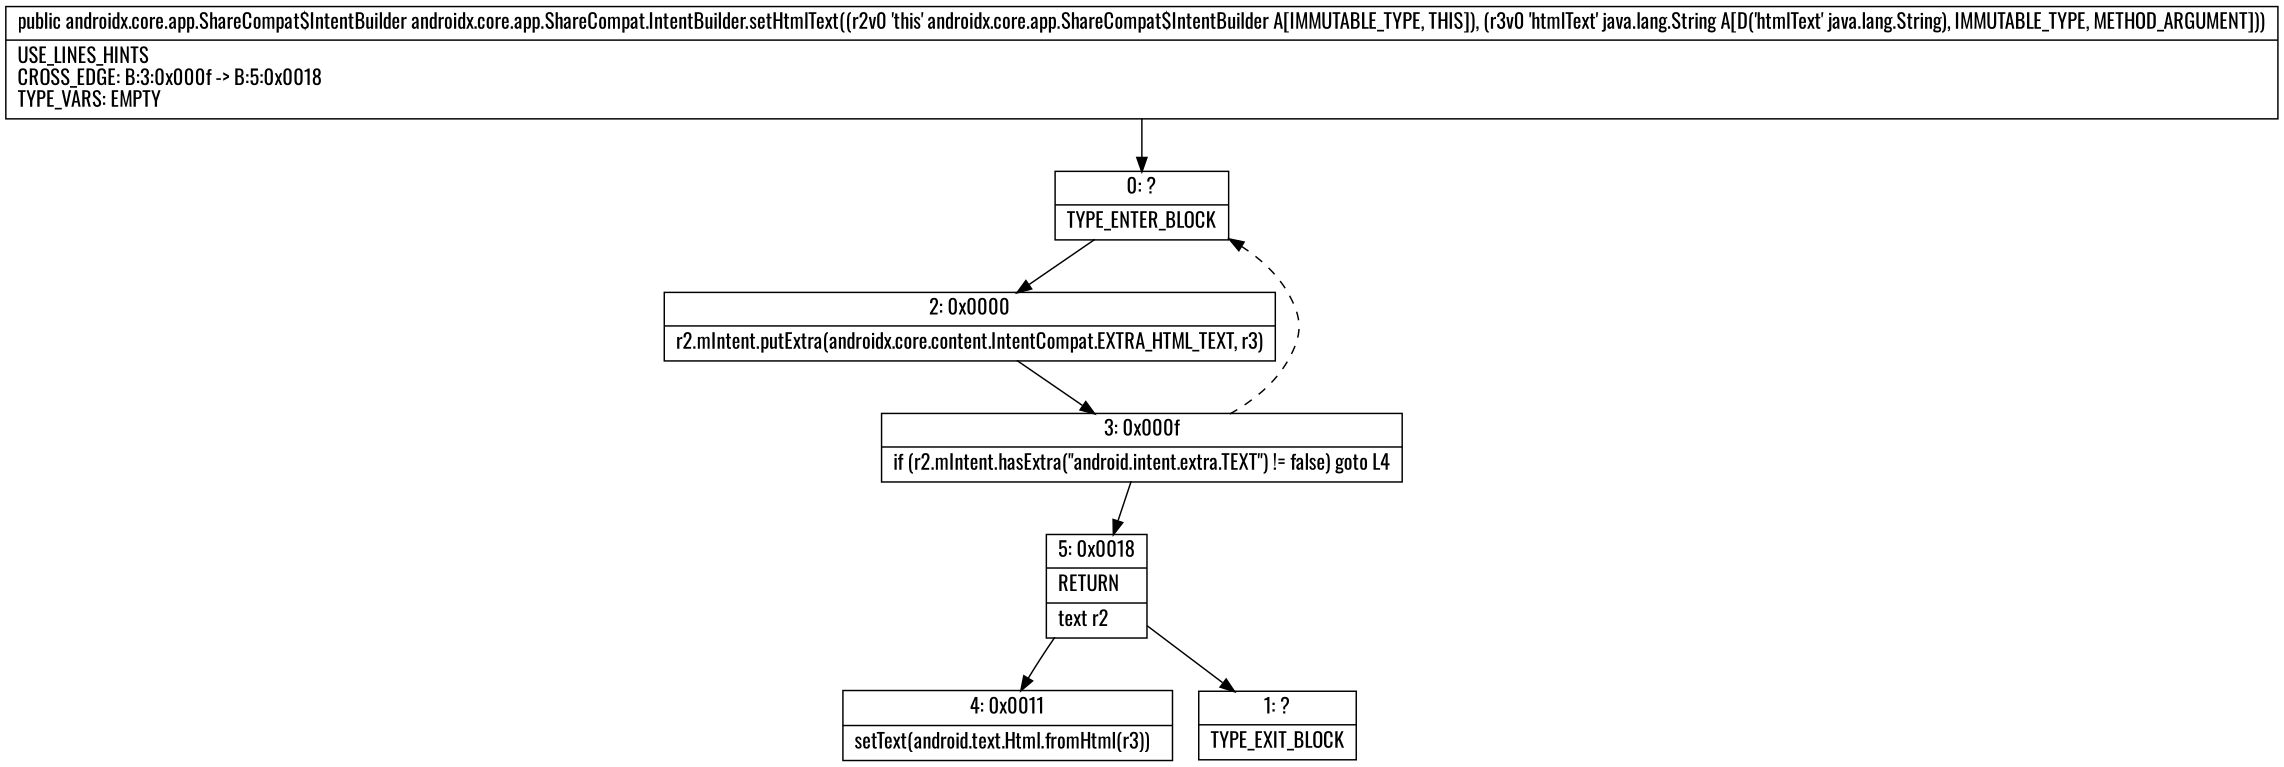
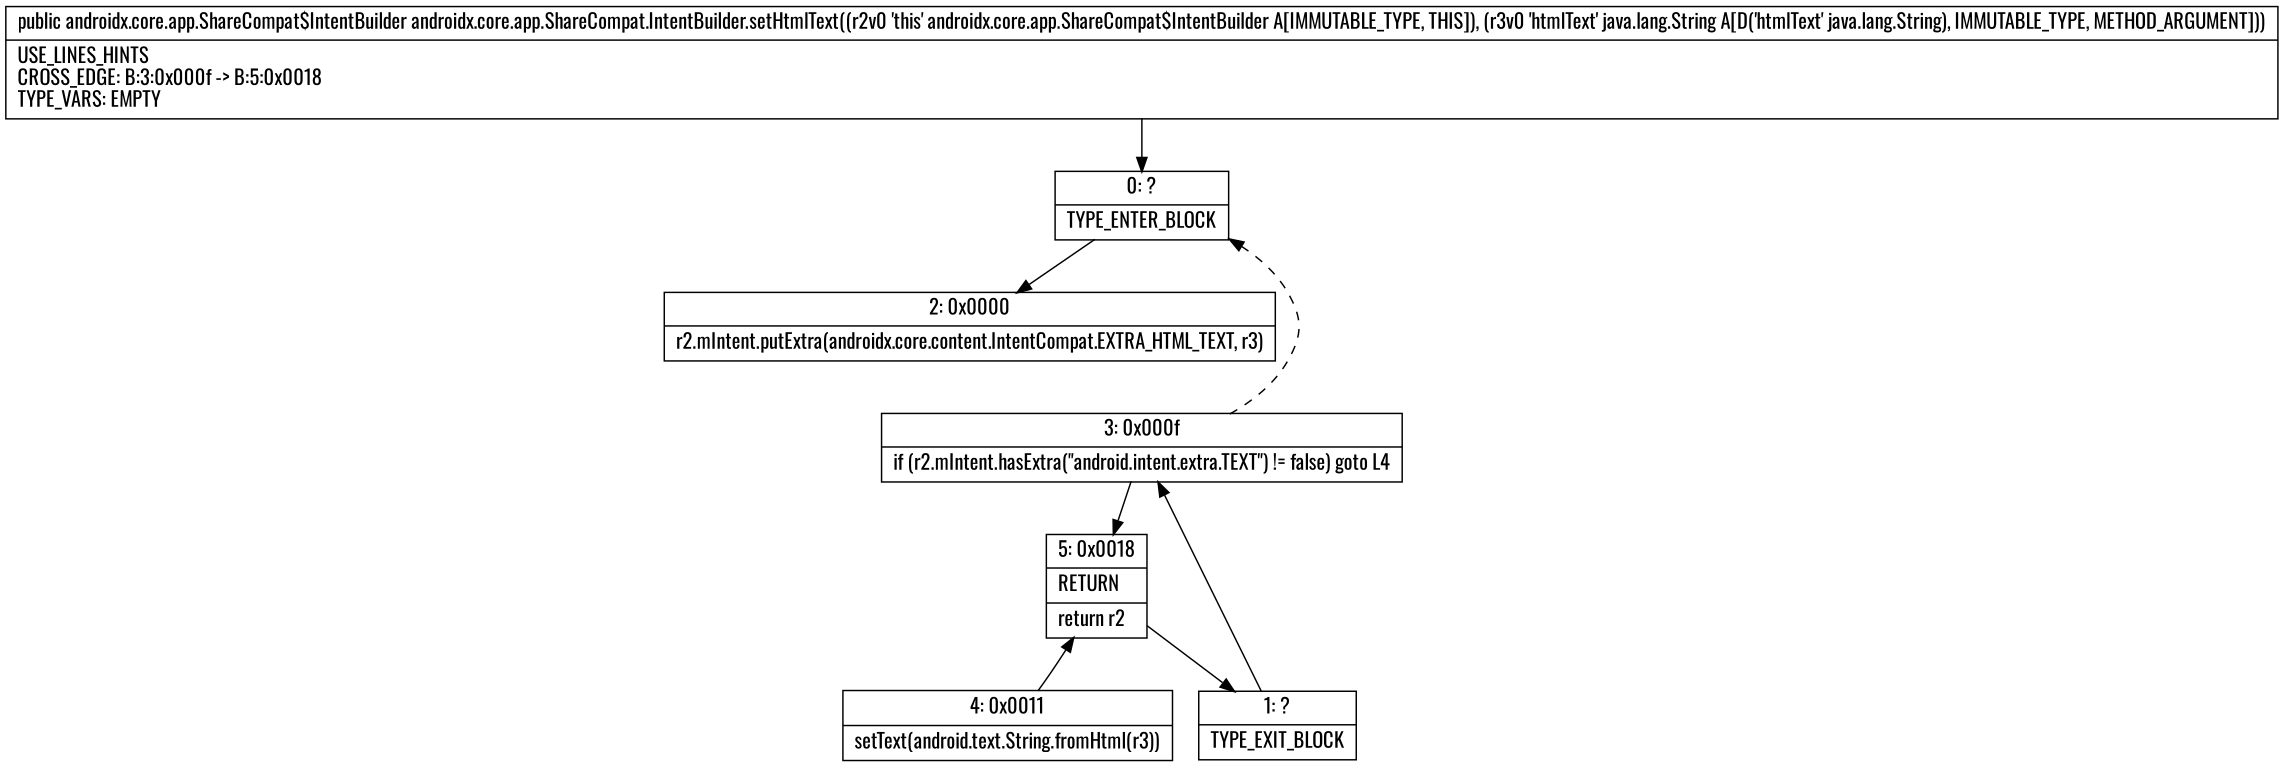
(1050, 383) -> (1213, 594)
(1084, 620) -> (1092, 620)
(1041, 658) -> (1052, 671)
(1003, 742) -> (1008, 742)
